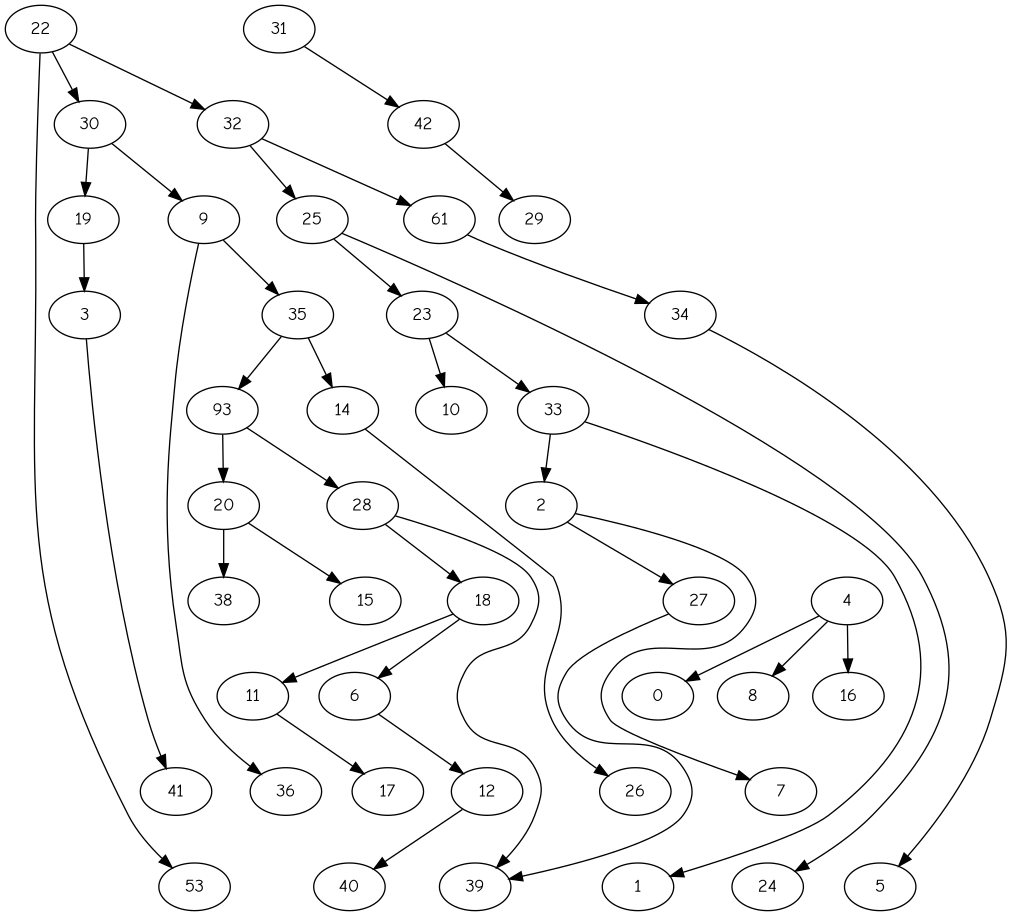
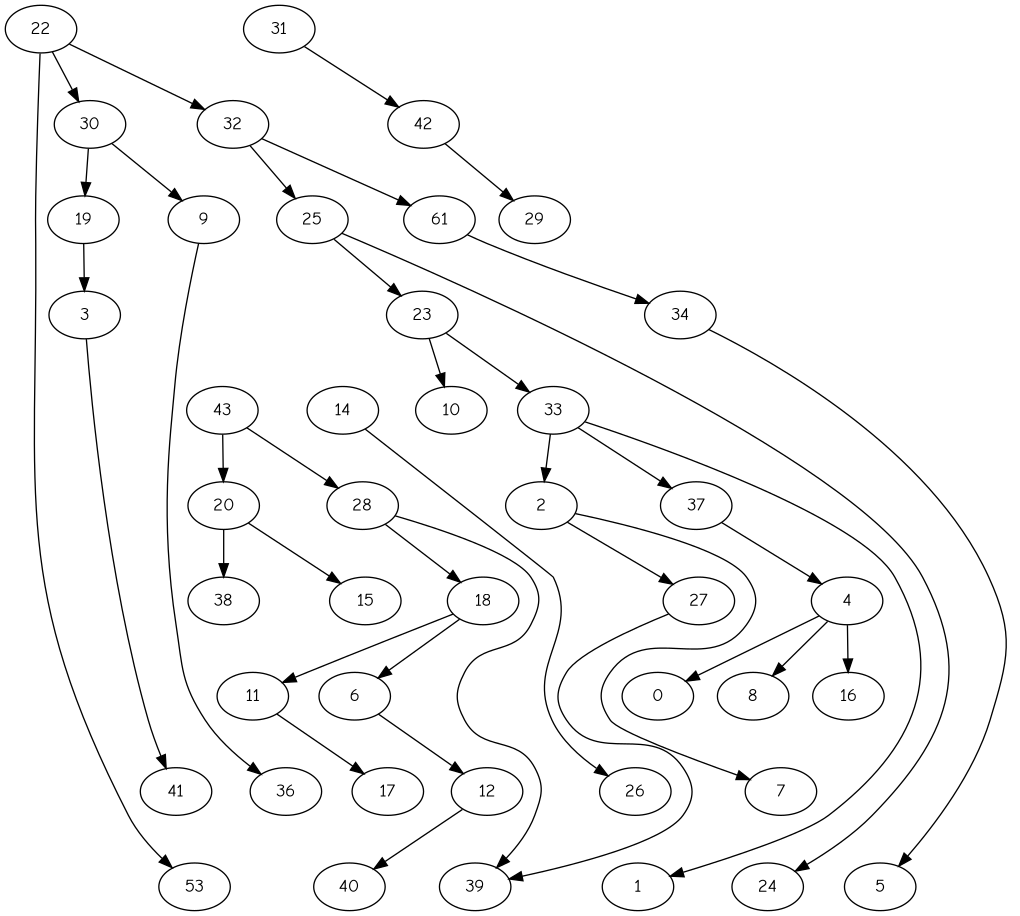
(298, 315) -> none
(222, 410) -> (222, 410)
none -> (696, 506)
